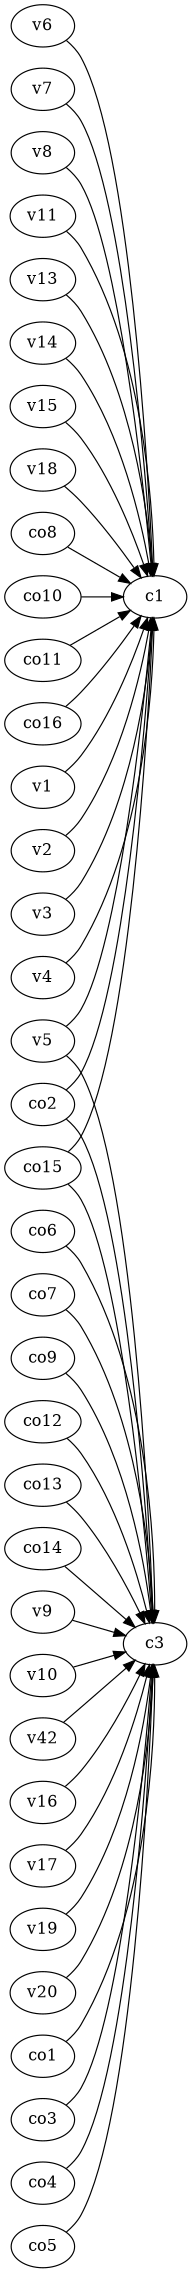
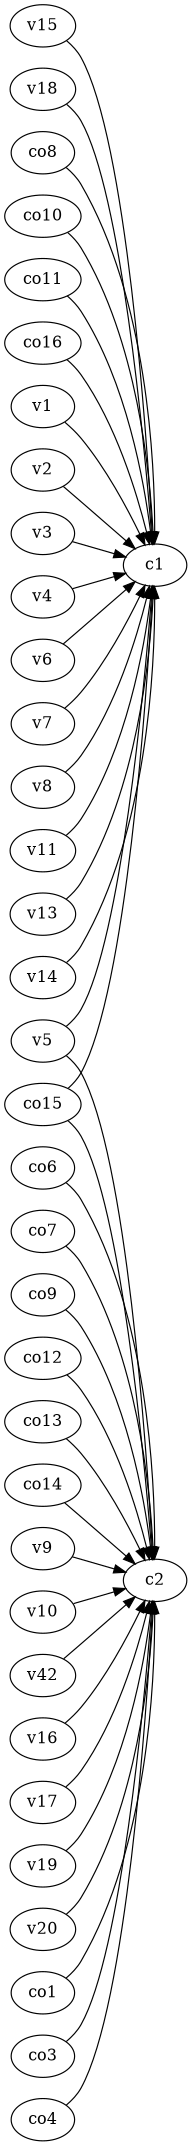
(43, 1104) -> none
(155, 1644) -> (155, 1580)
(43, 2247) -> none
